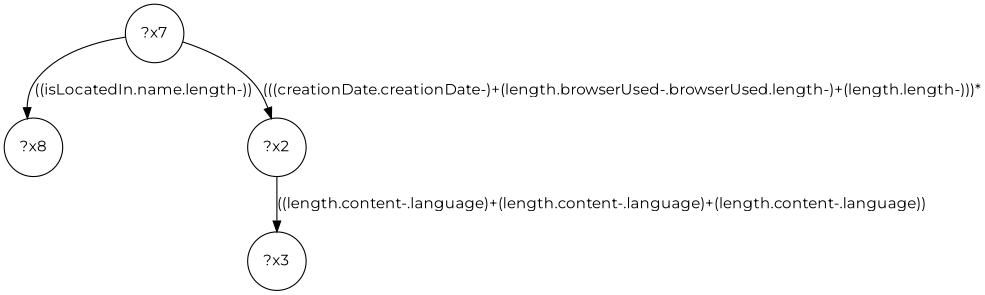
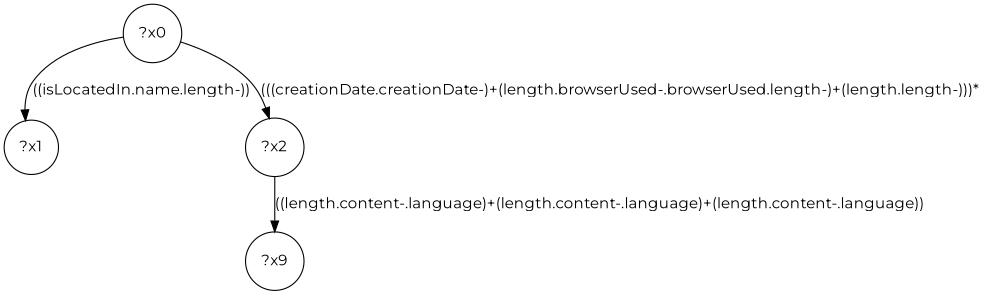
(155, 33) -> (153, 33)
(33, 147) -> (31, 147)
(277, 261) -> (275, 261)
